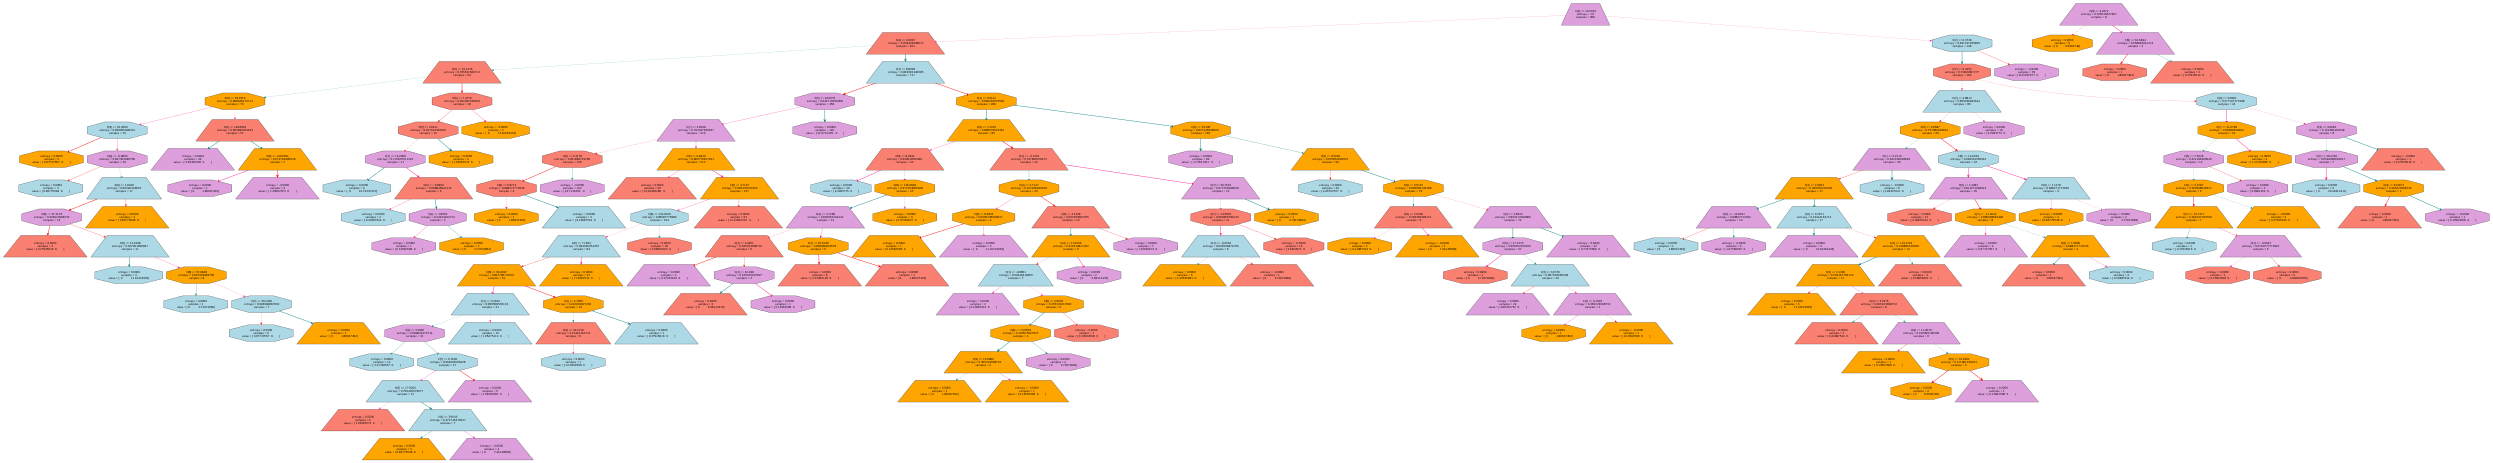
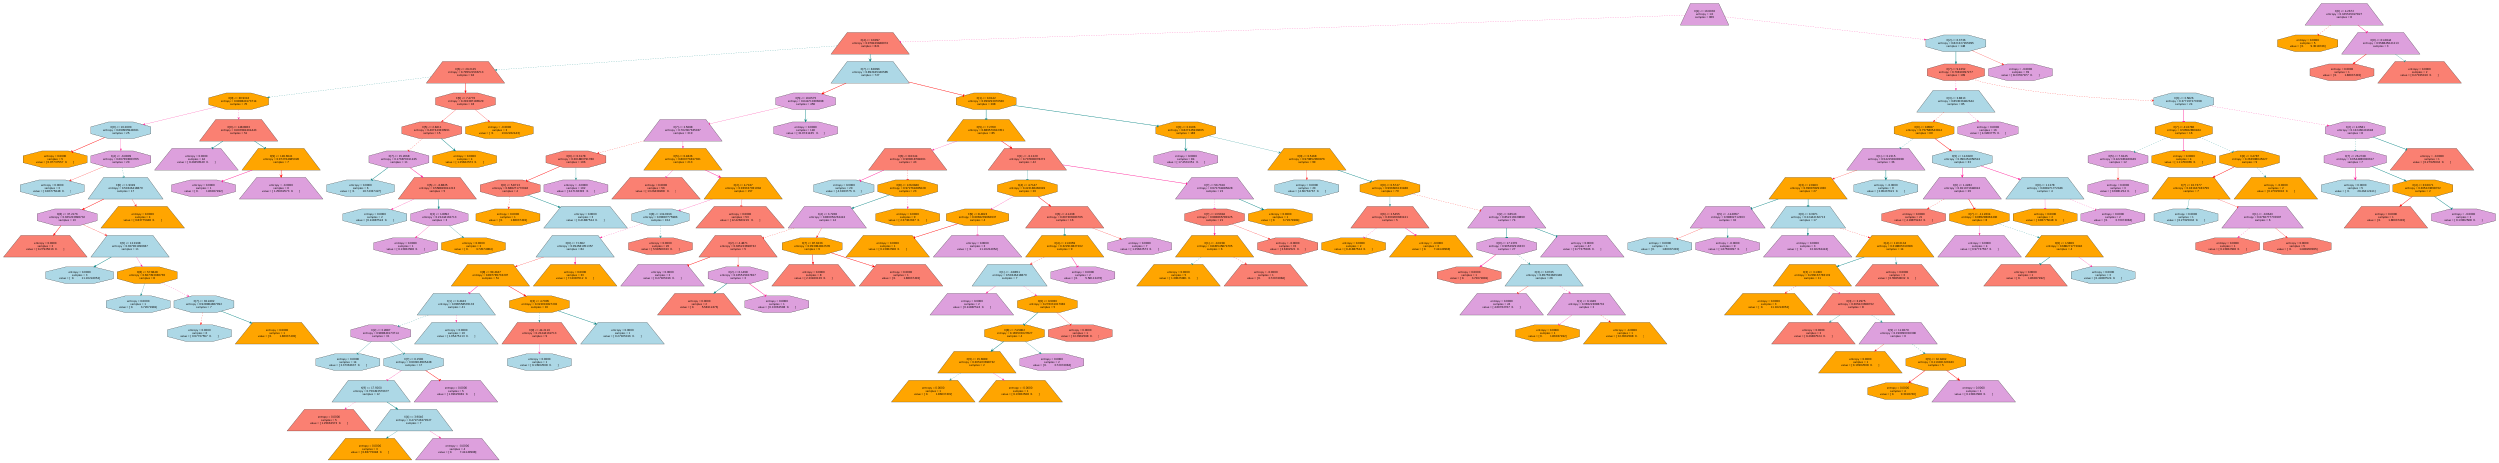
(2194, 173) -> (2216, 144)
(1221, 246) -> (1215, 246)
